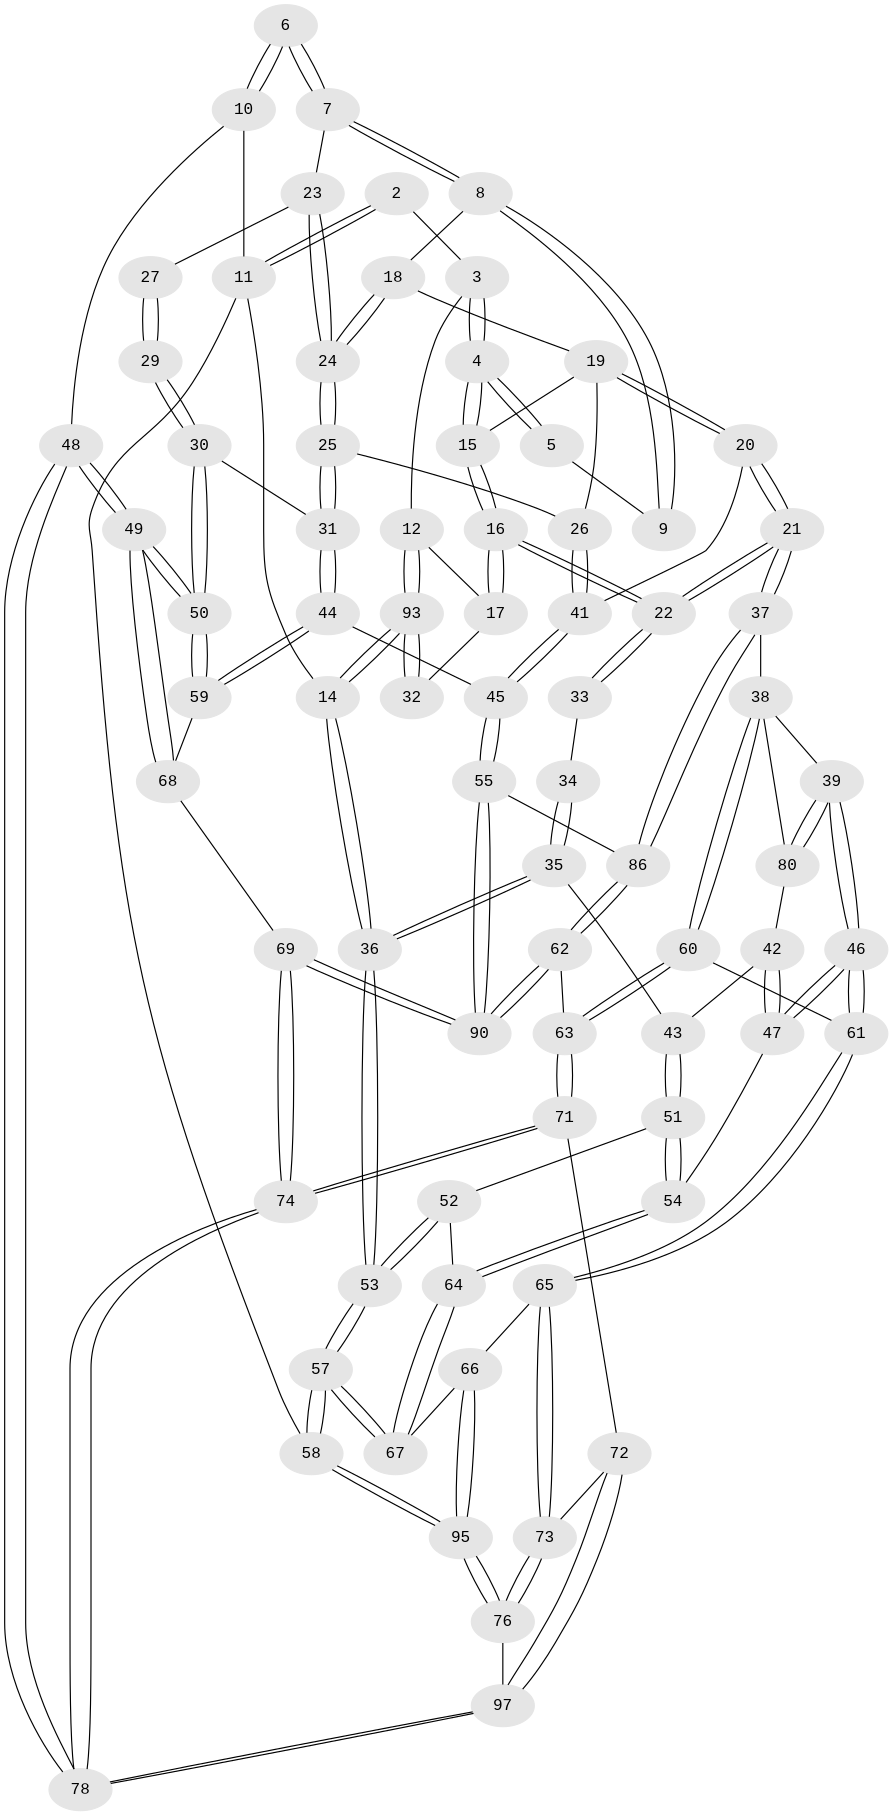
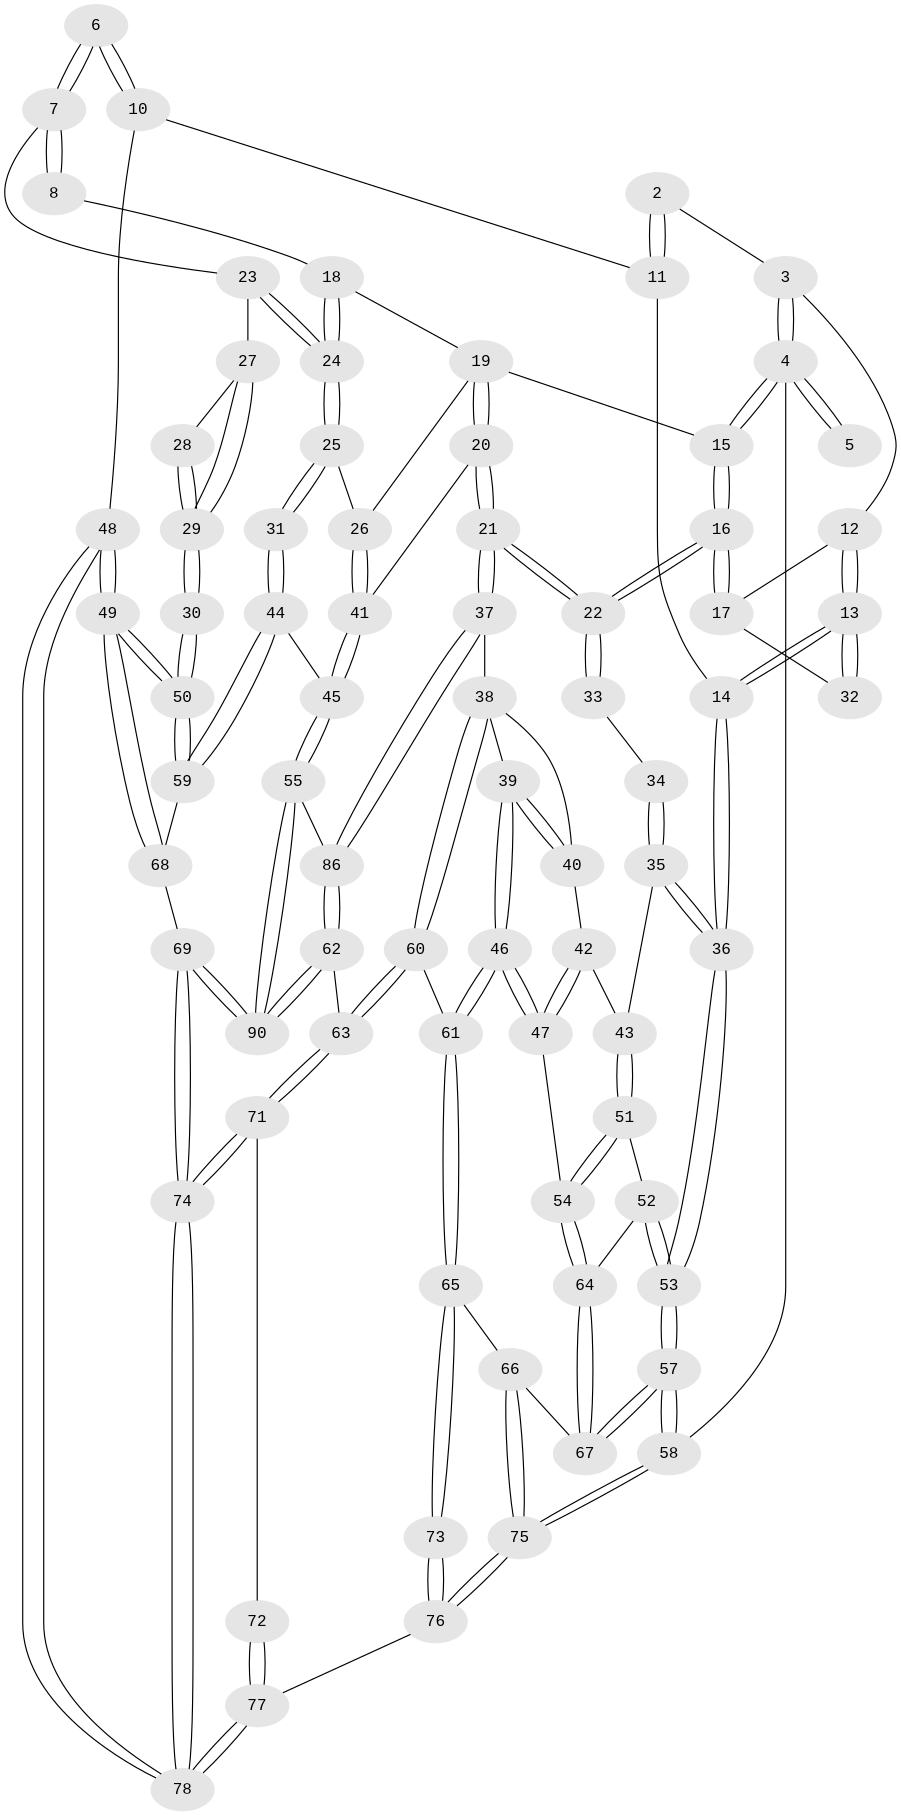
none -> (183, 446)
(255, 482) -> none
(664, 530) -> none
(412, 614) -> (850, 614)
(121, 856) -> (786, 927)
(788, 866) -> (572, 866)
(582, 1496) -> none
(461, 1538) -> (520, 1538)
(503, 1706) -> (257, 1706)
